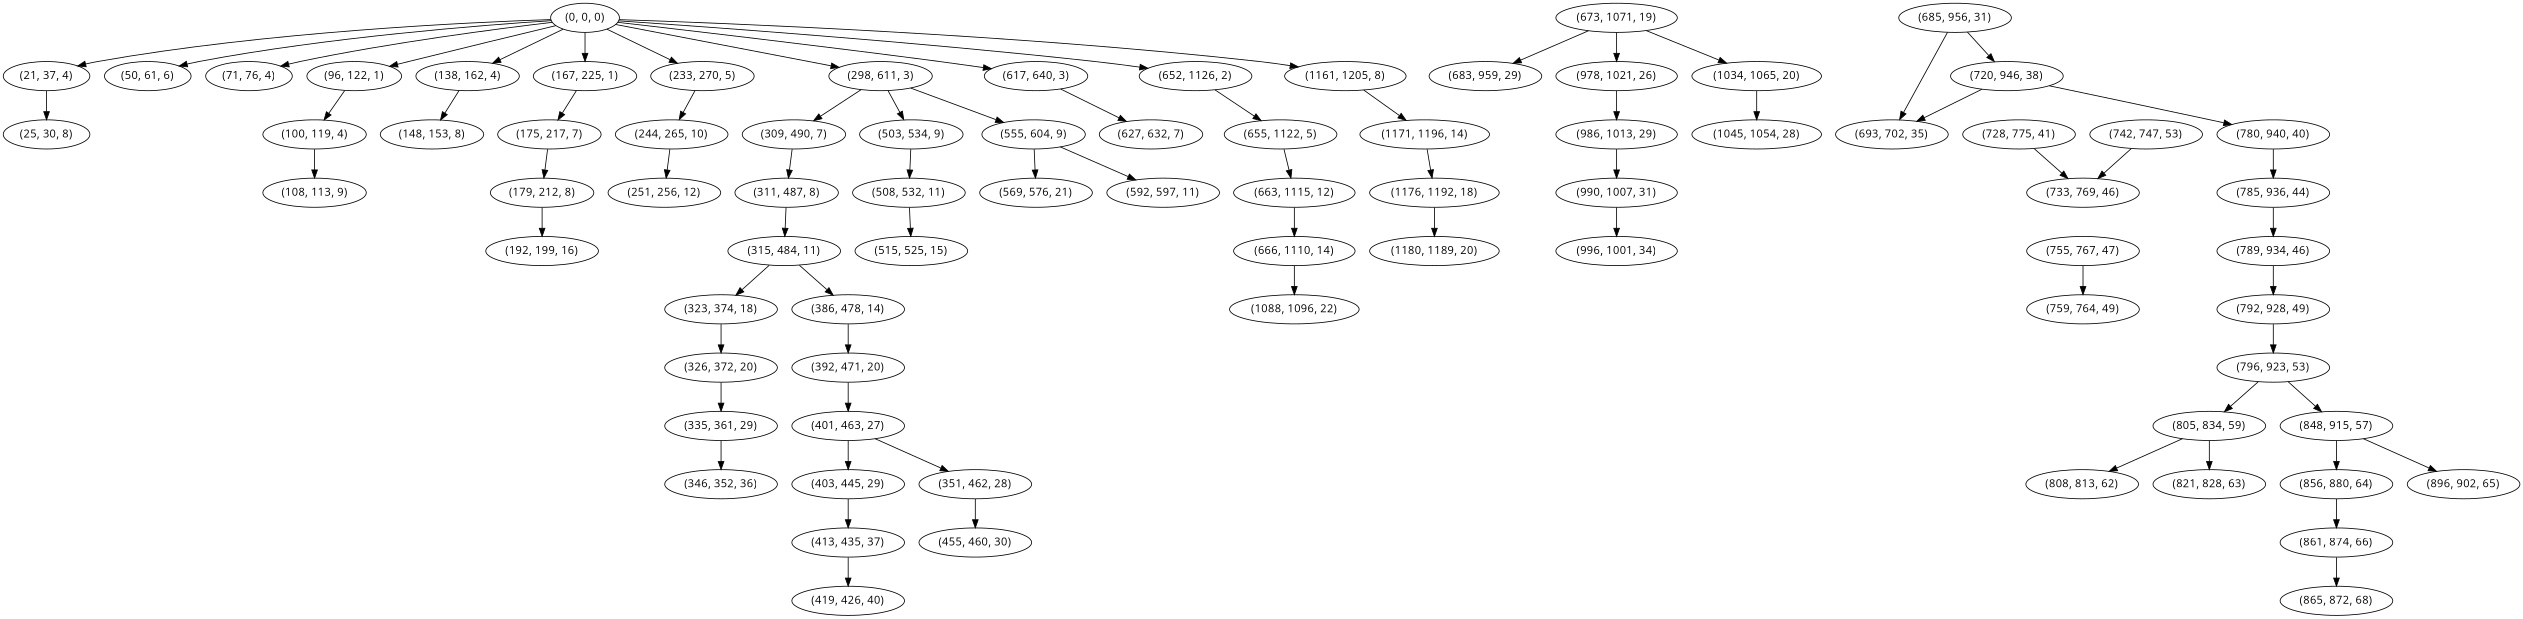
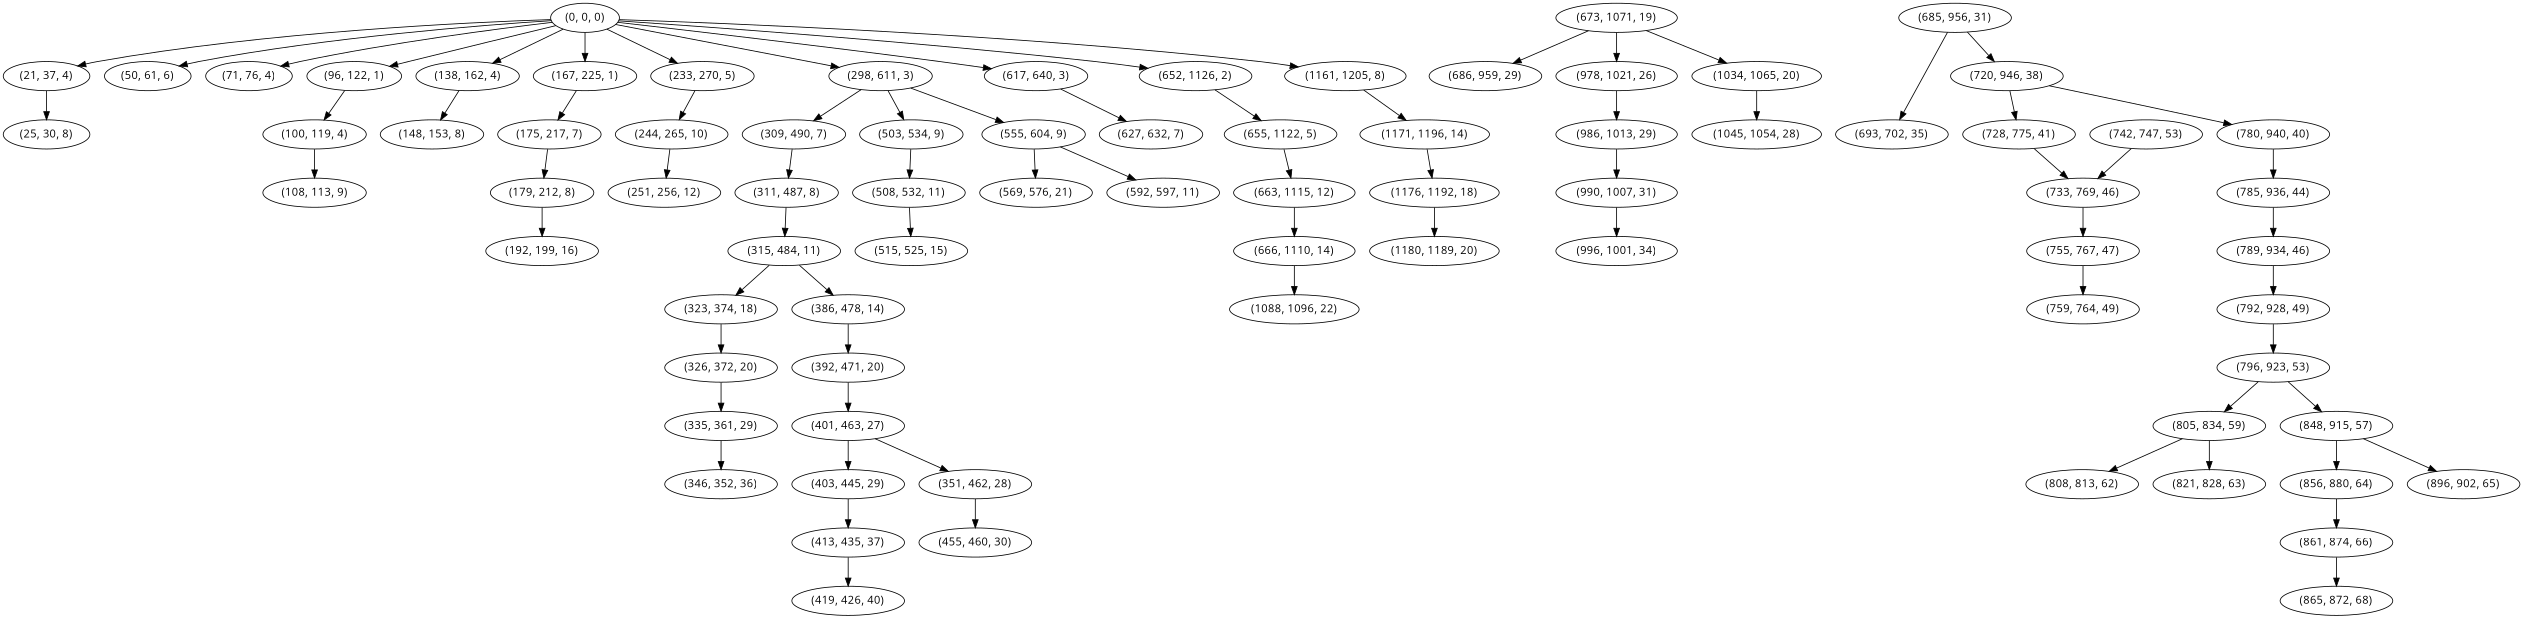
(1485, 76) -> (1485, 76)
(1953, 103) -> (2012, 101)
none -> (2083, 218)
